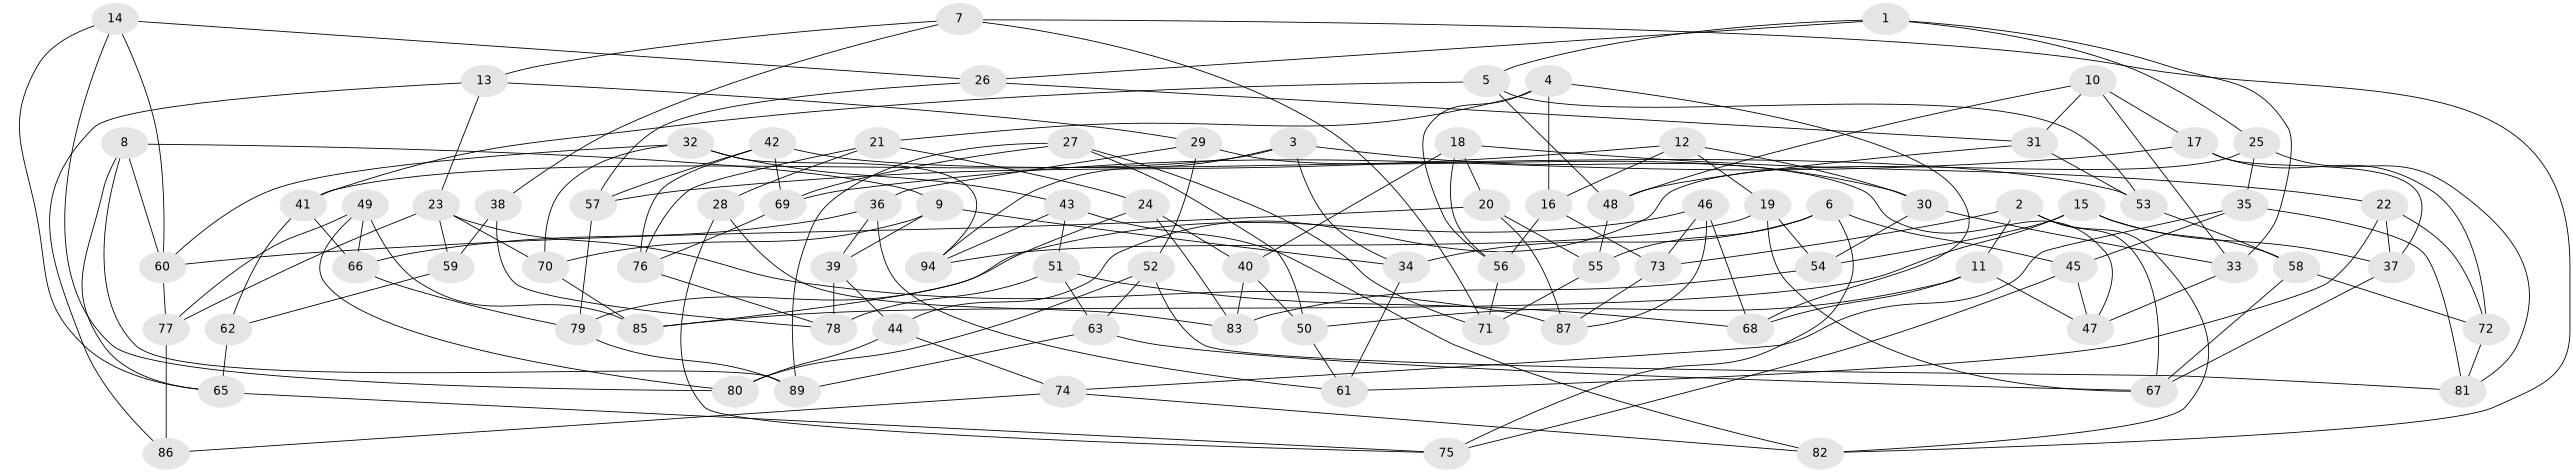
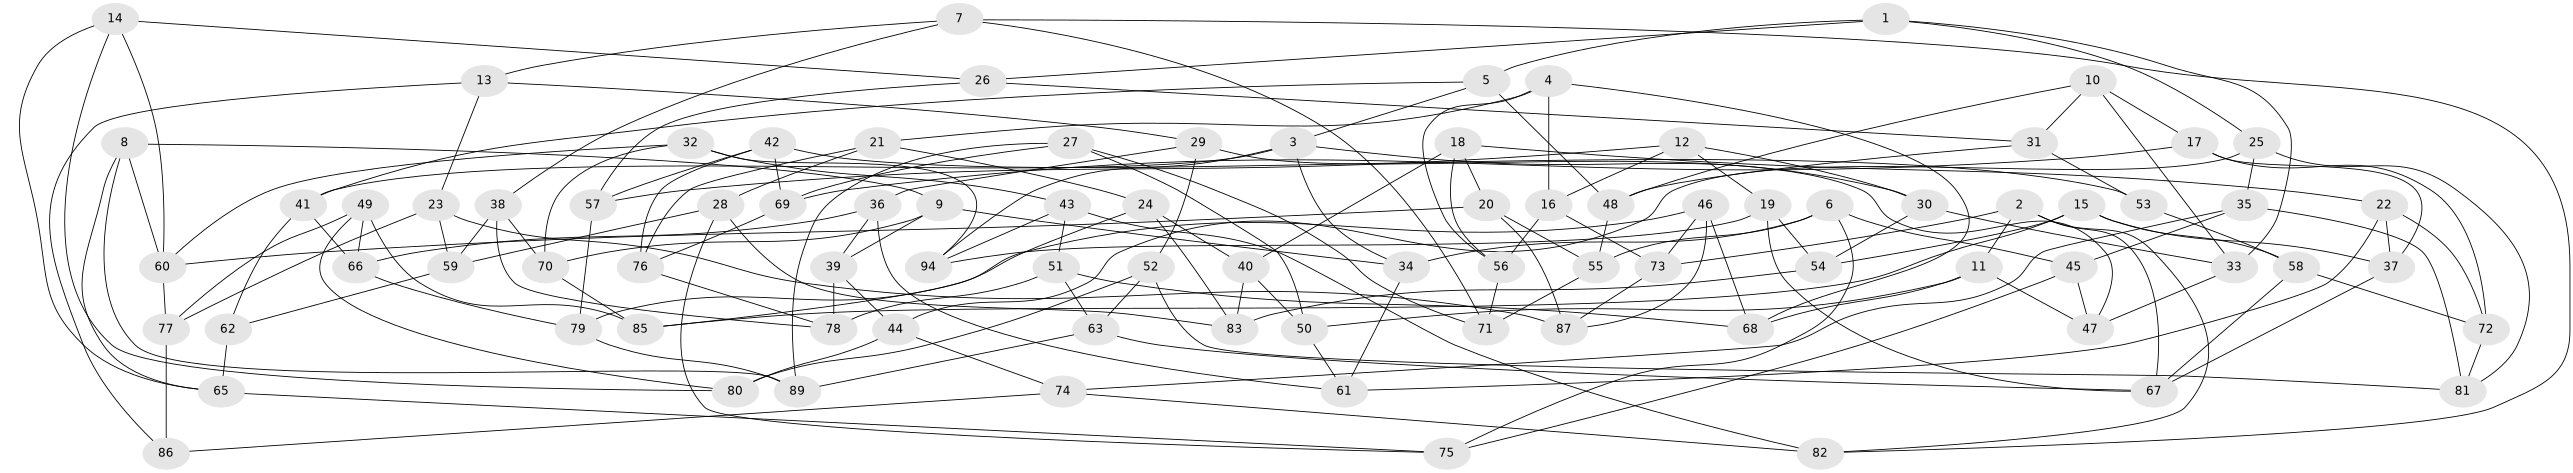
(1833, 105) -> (1390, 112)
none -> (608, 231)
(491, 236) -> (522, 236)
